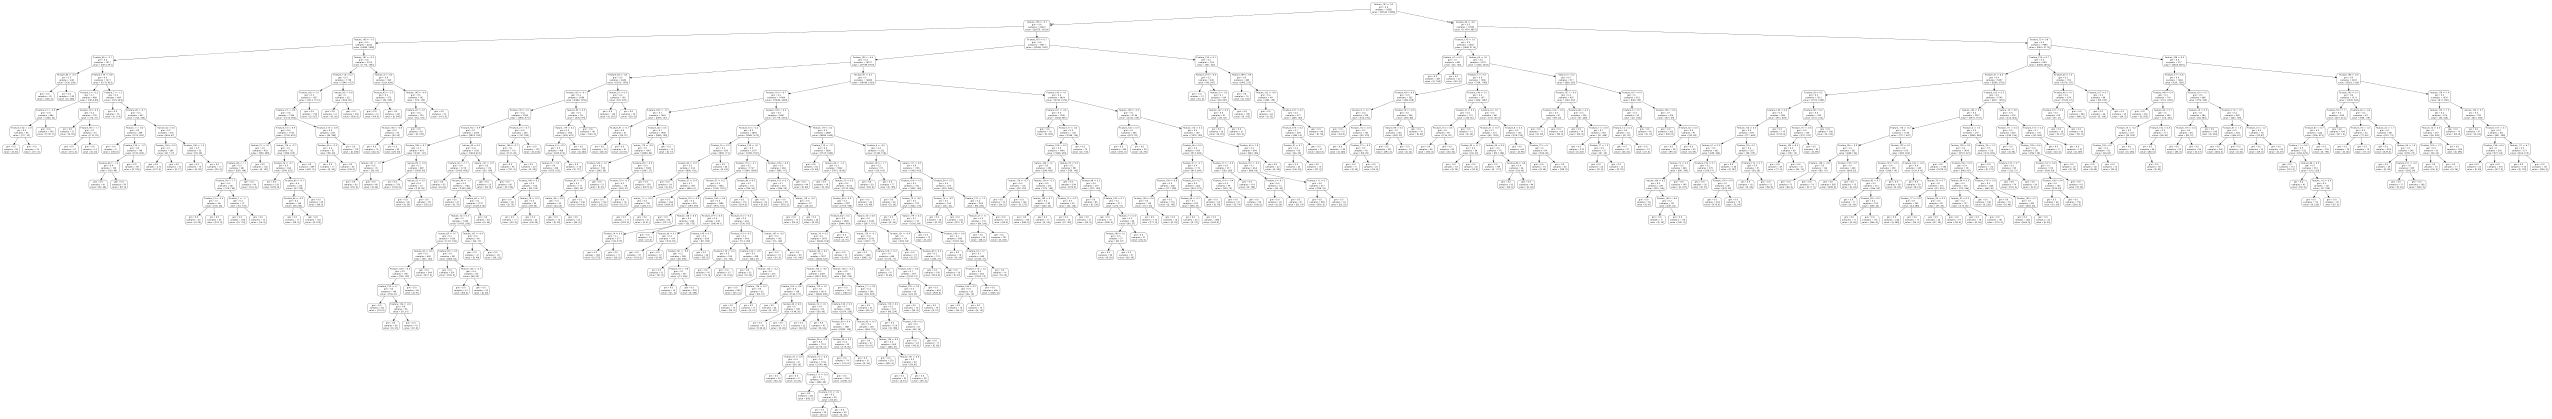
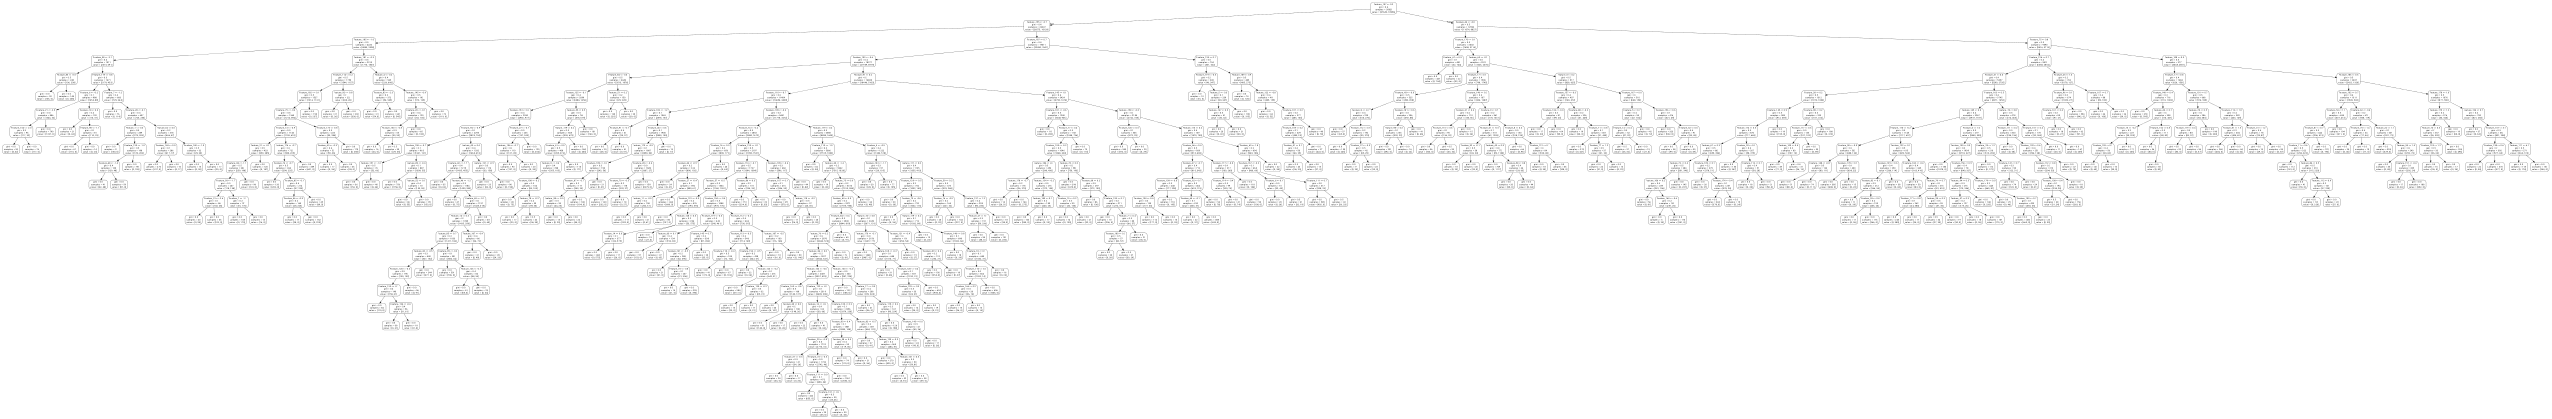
(2150, 157) -> (2158, 149)
